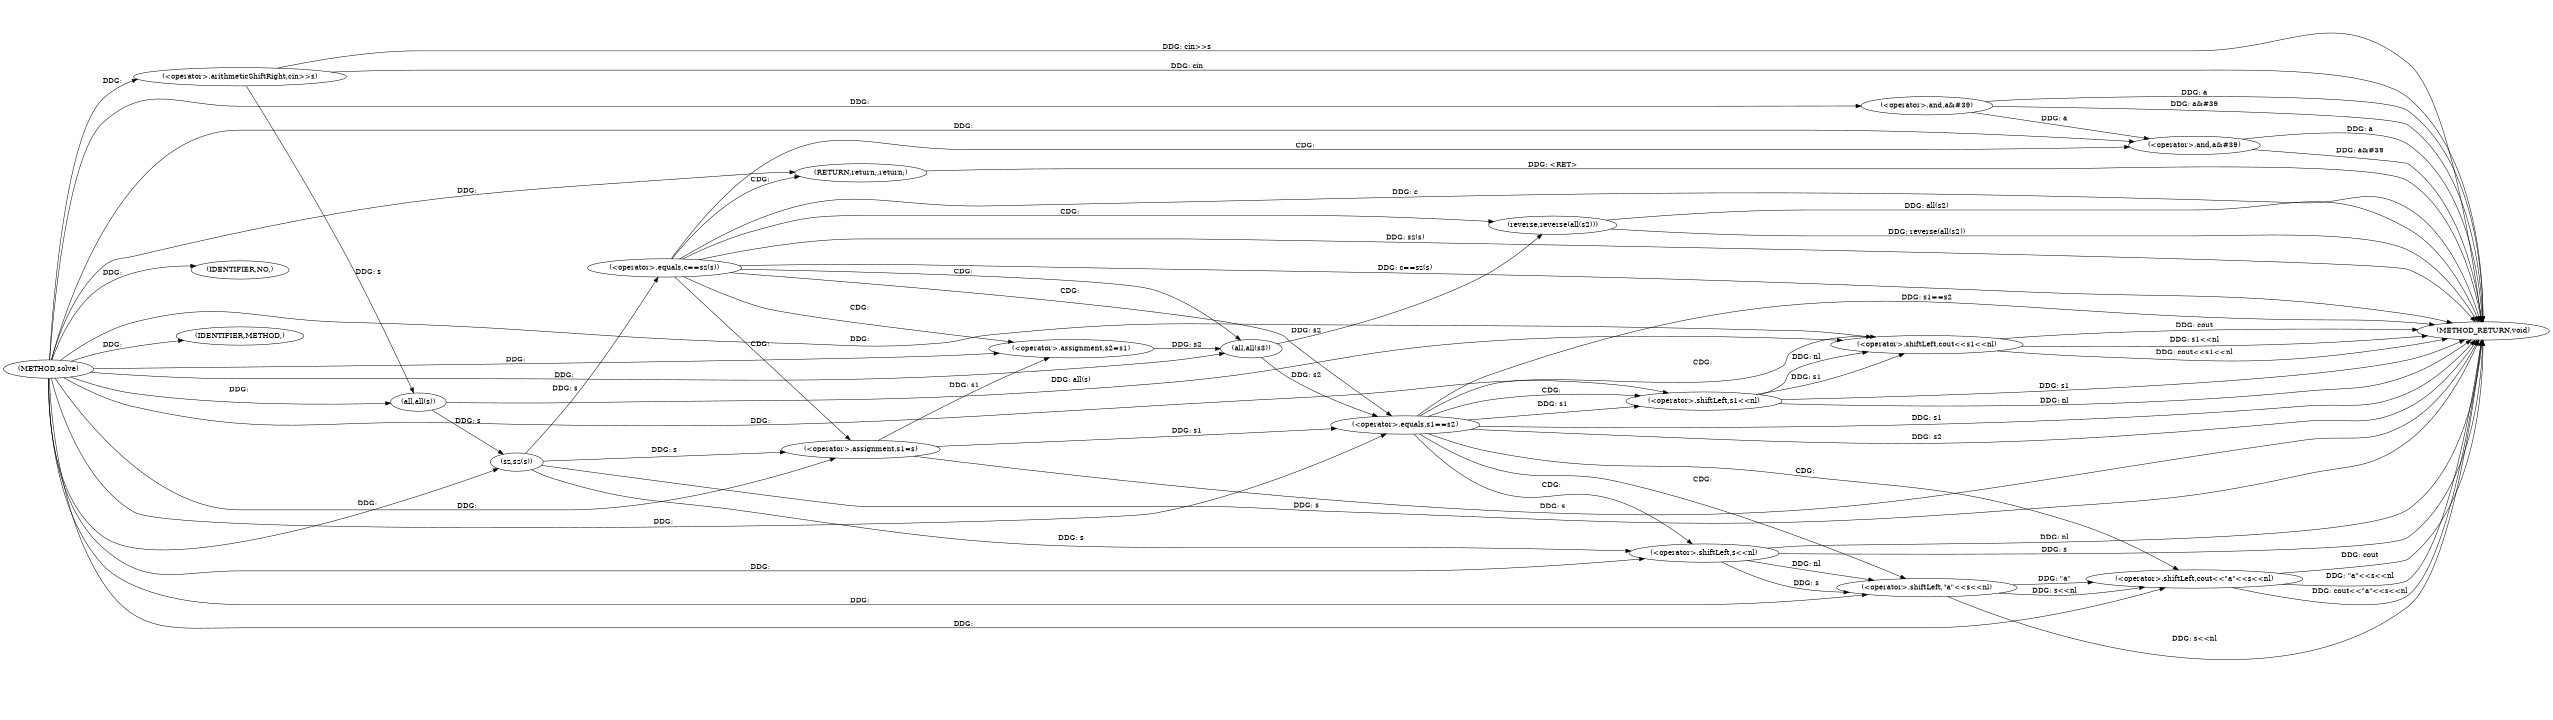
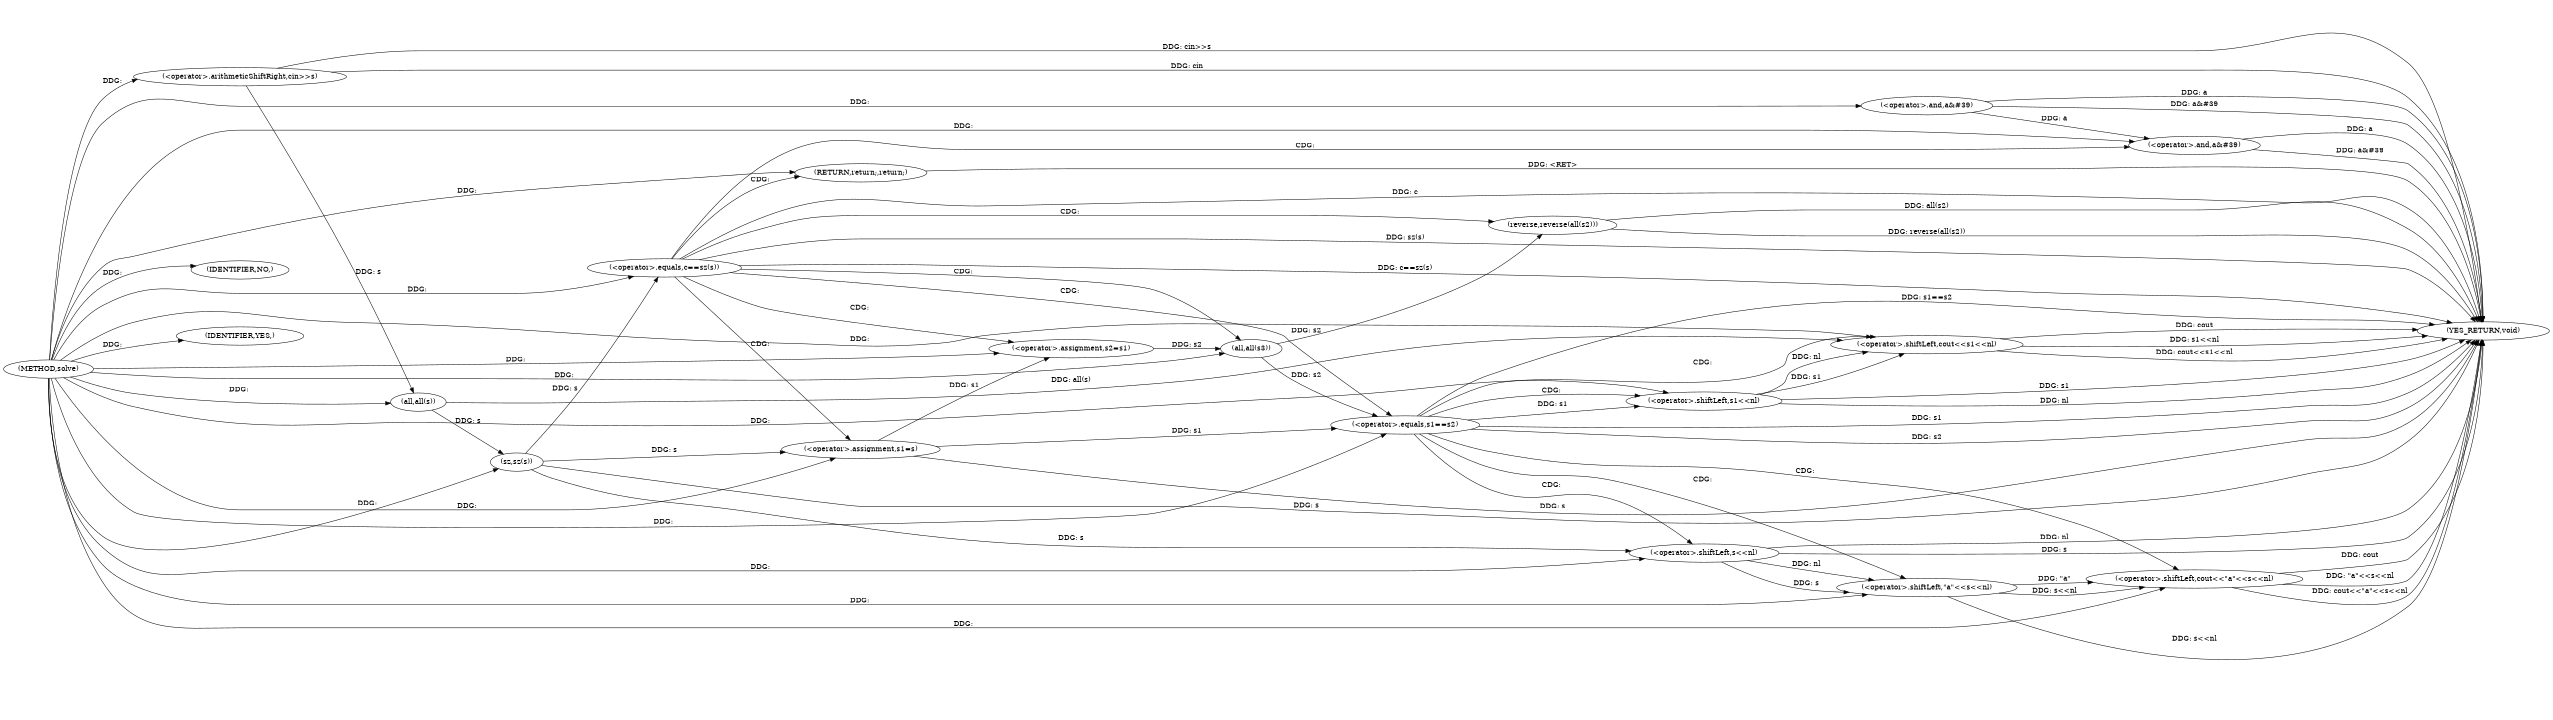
none -> (328, 293)
(2483, 331) -> (2483, 331)
(240, 336) -> (240, 336)
